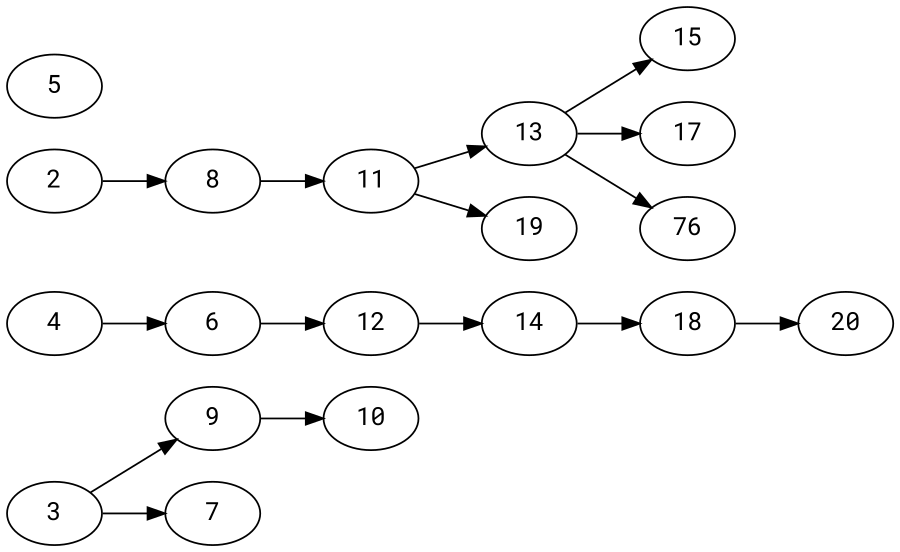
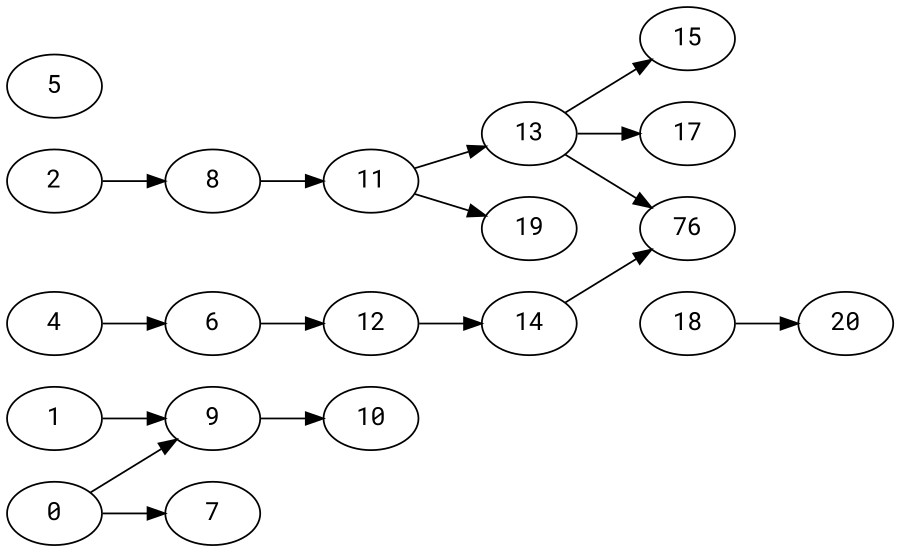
(600, 324) -> (601, 281)
none -> (55, 418)
(55, 513) -> (55, 513)
